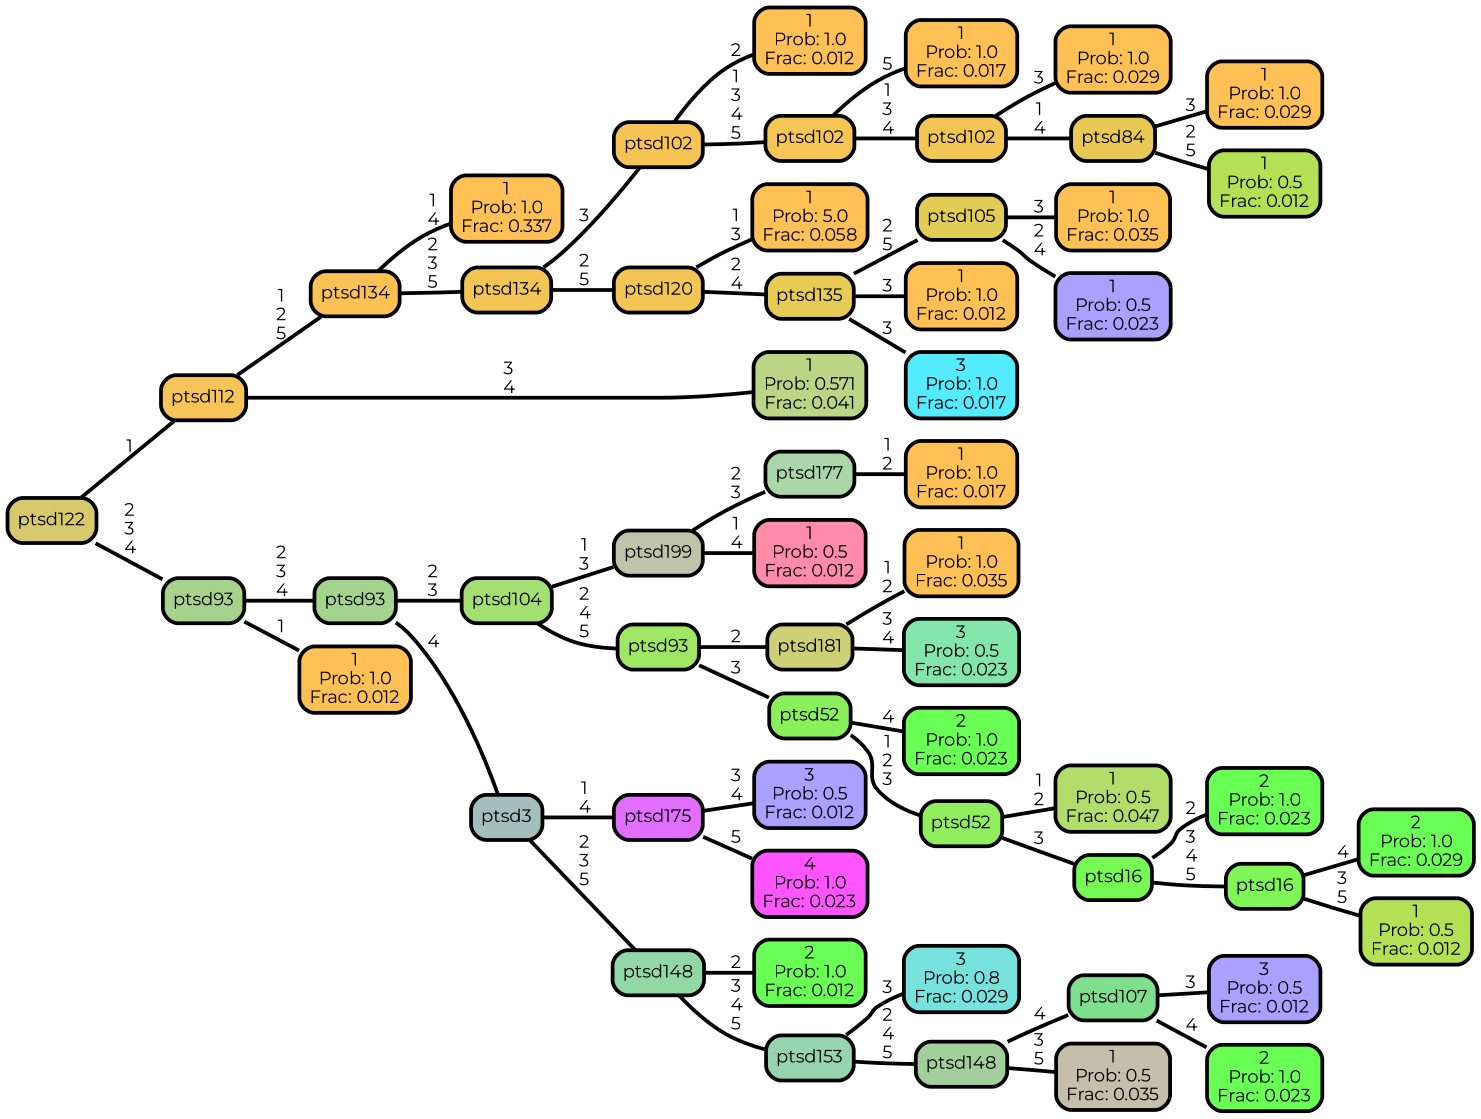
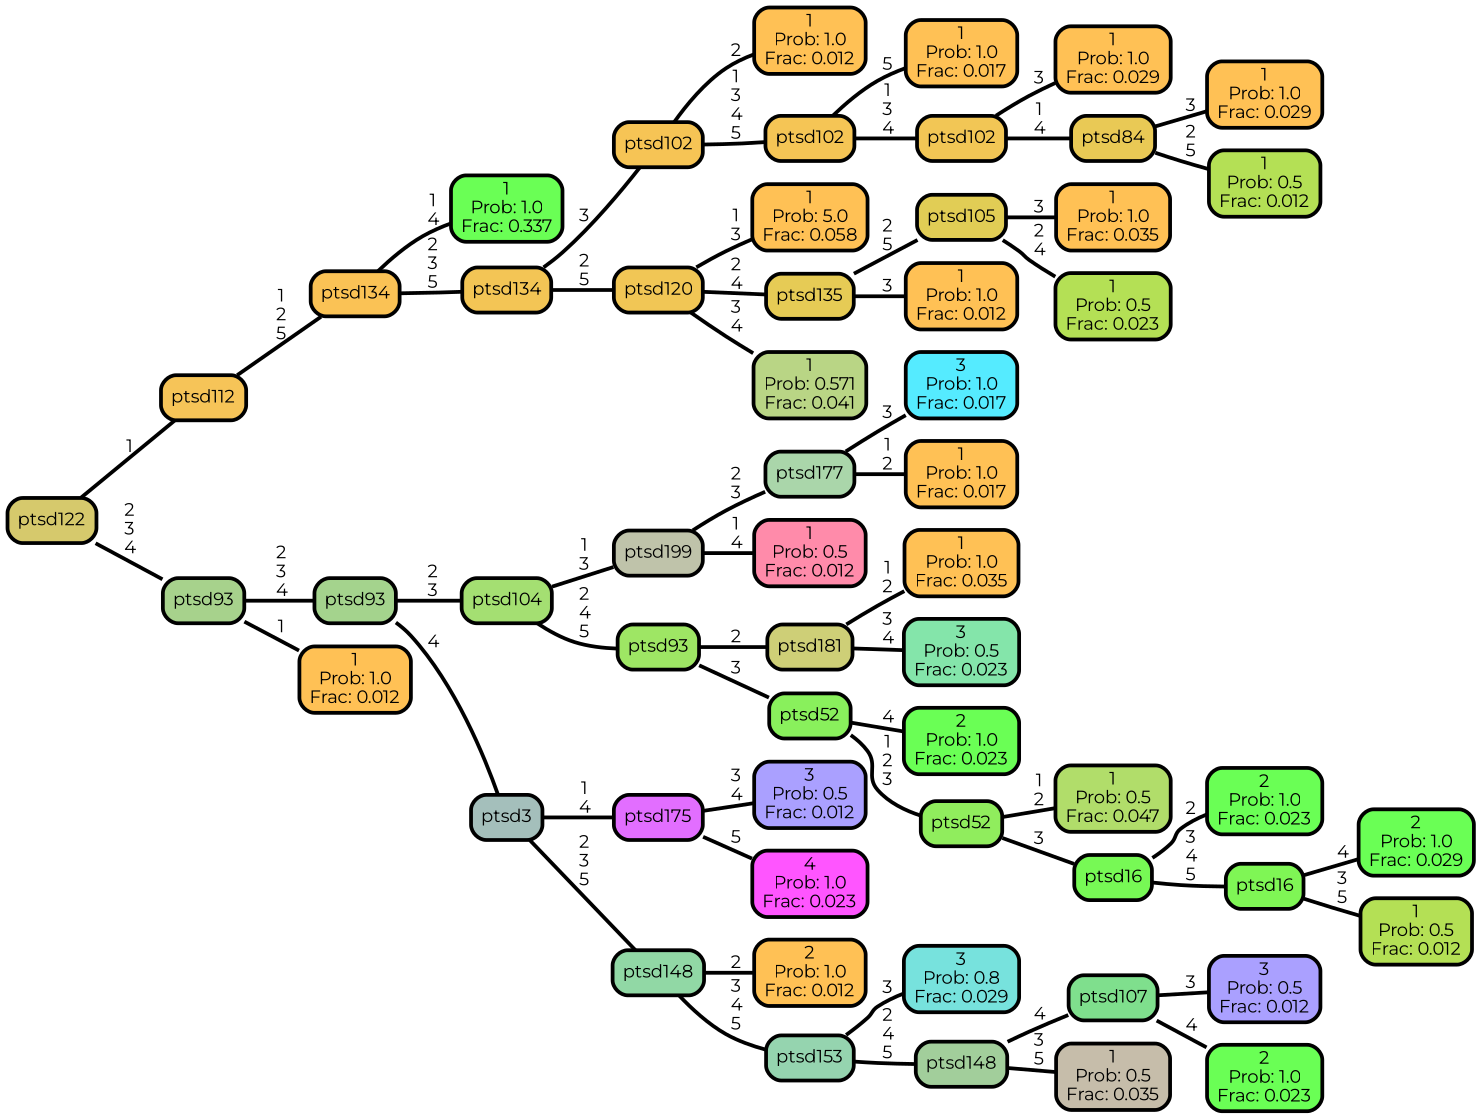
(507, 209) -> (507, 209)
(1113, 306) -> (1113, 306)
(877, 336) -> (875, 433)
(500, 398) -> (722, 334)
(810, 973) -> (810, 973)
